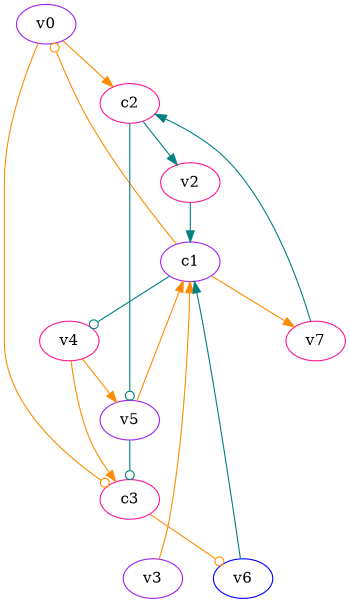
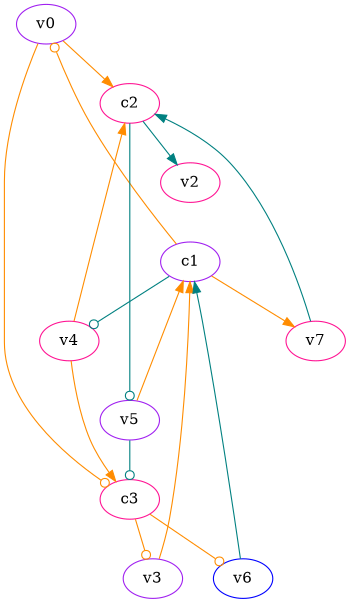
(190, 217) -> none
(96, 376) -> (98, 228)
none -> (140, 535)
